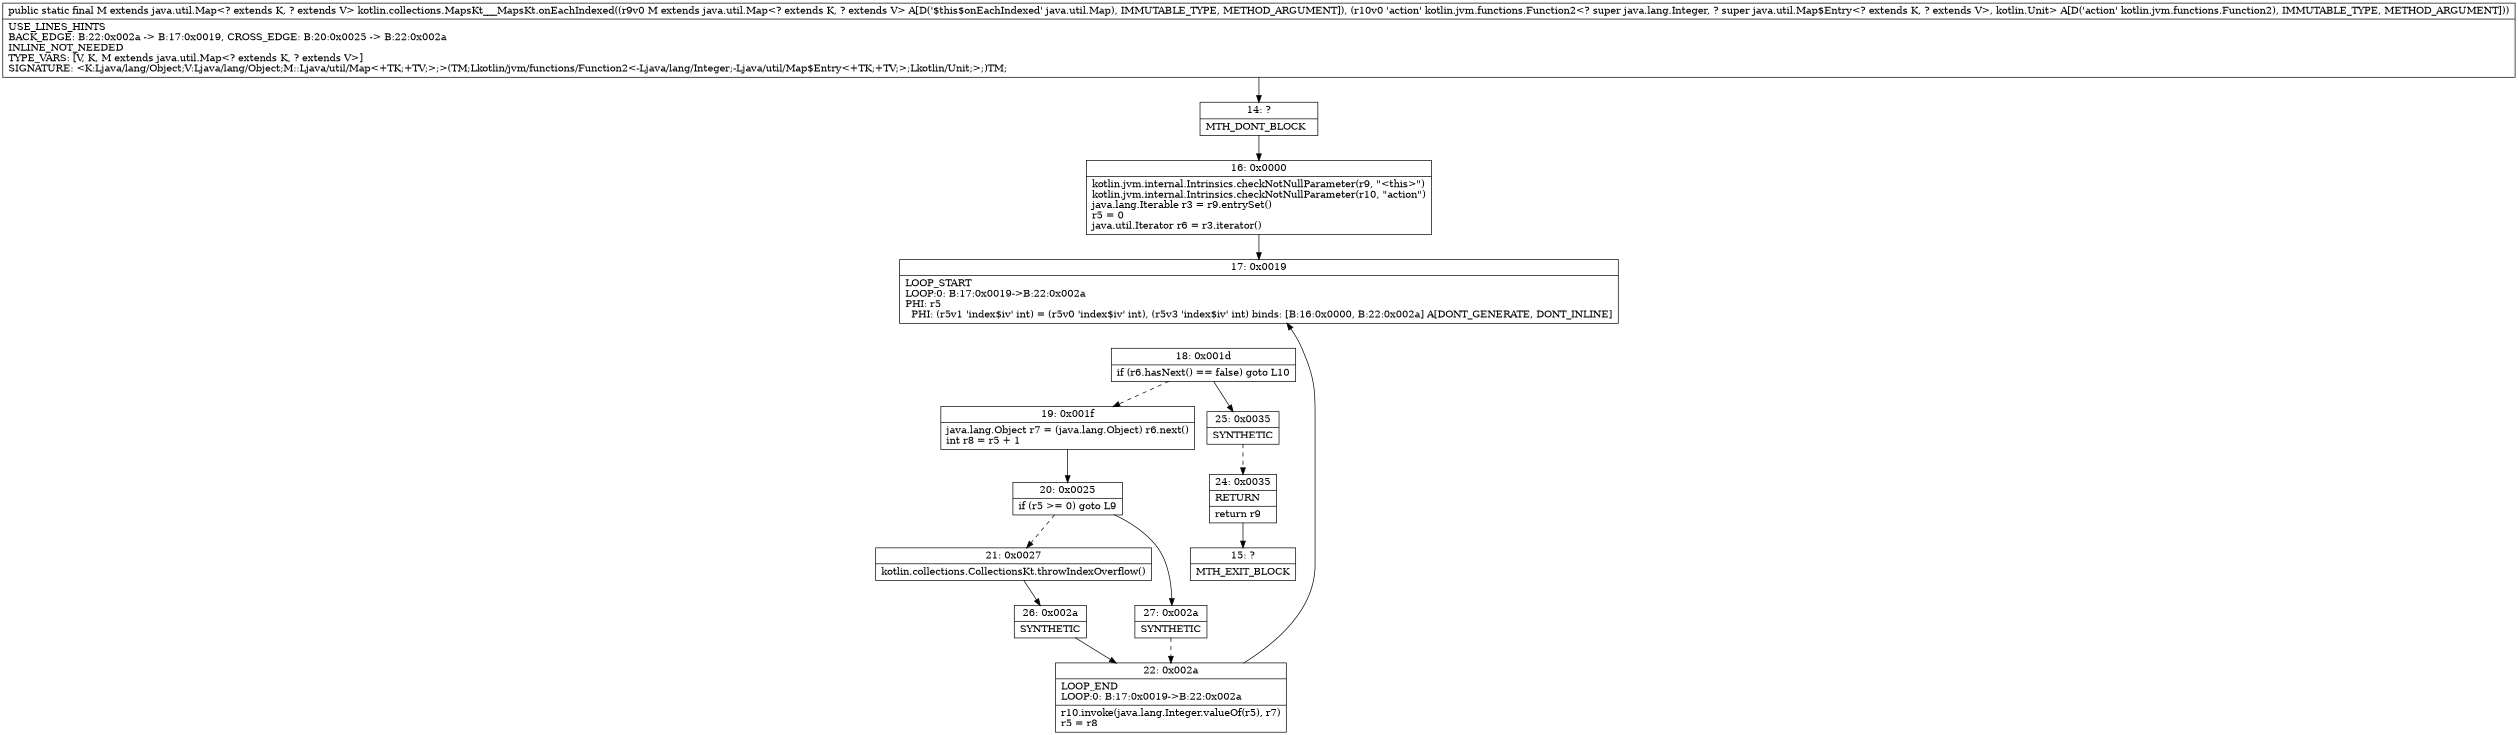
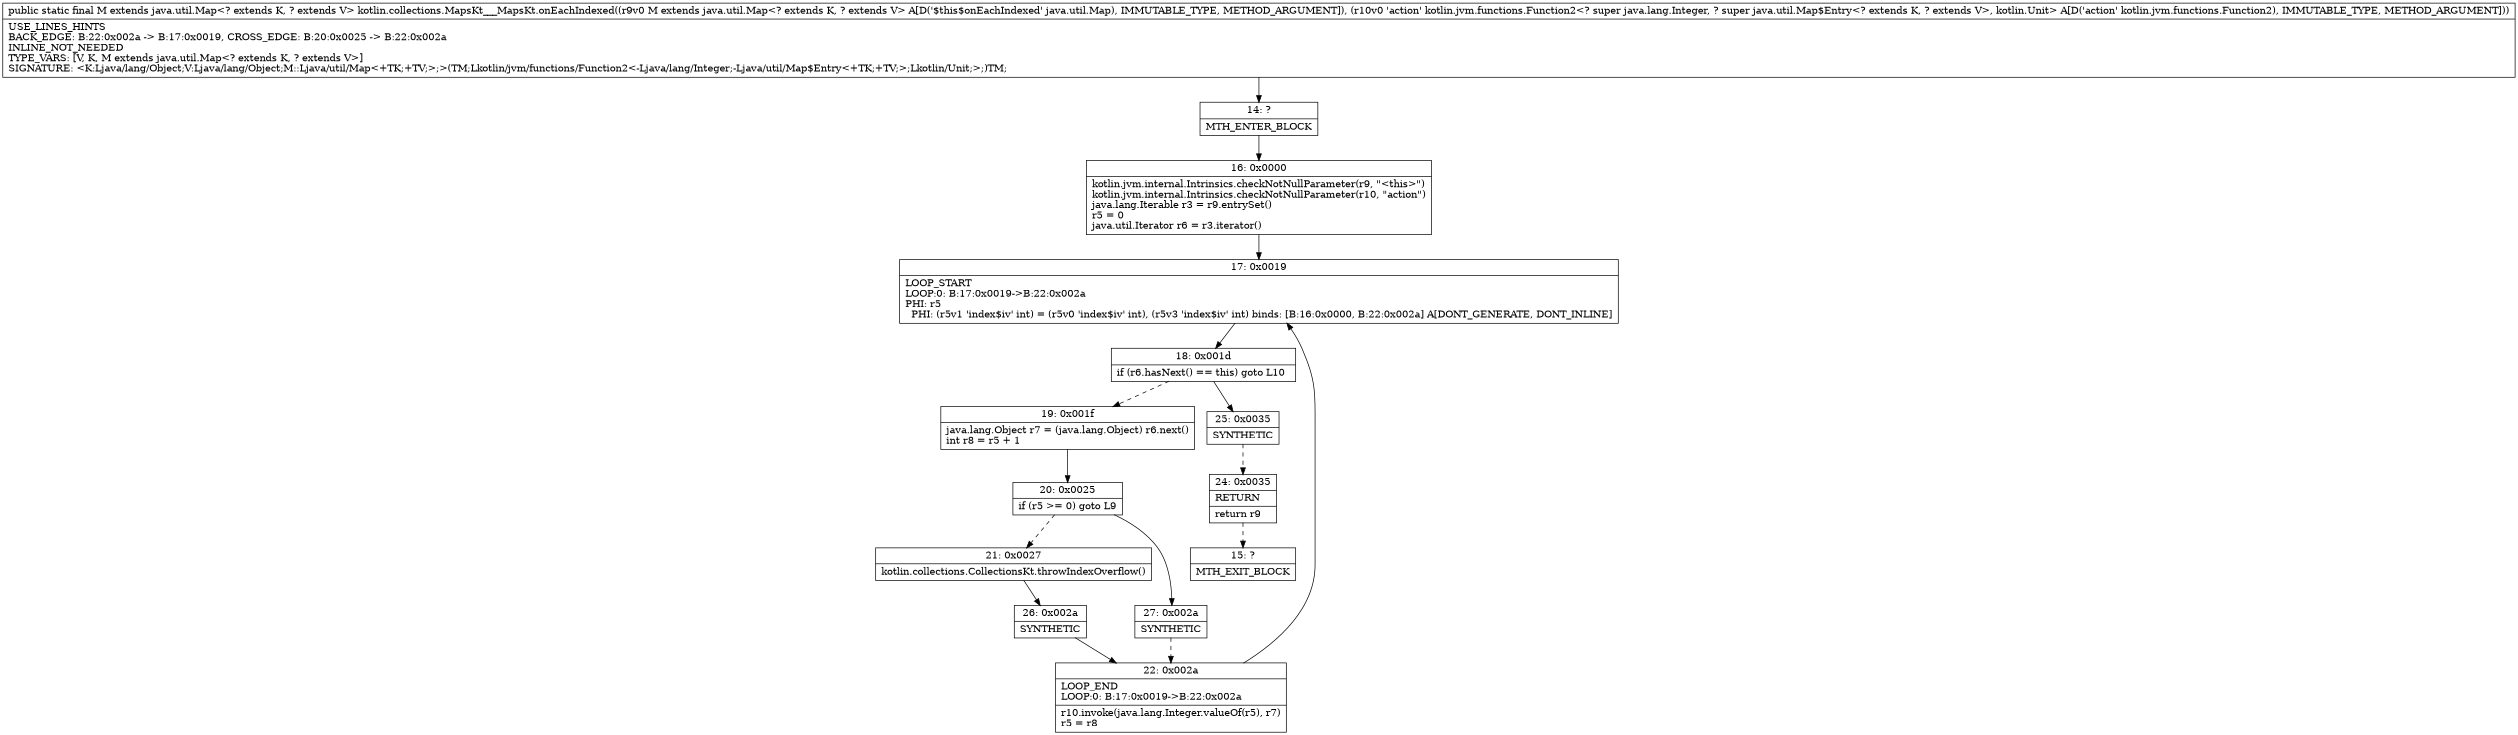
(1256, 127) -> (1259, 127)
none -> (1227, 333)
(1203, 373) -> (1201, 373)
(1243, 532) -> (1243, 532)
